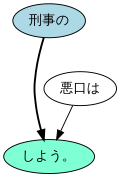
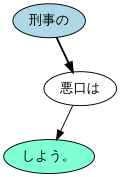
(35, 84) -> (63, 50)
